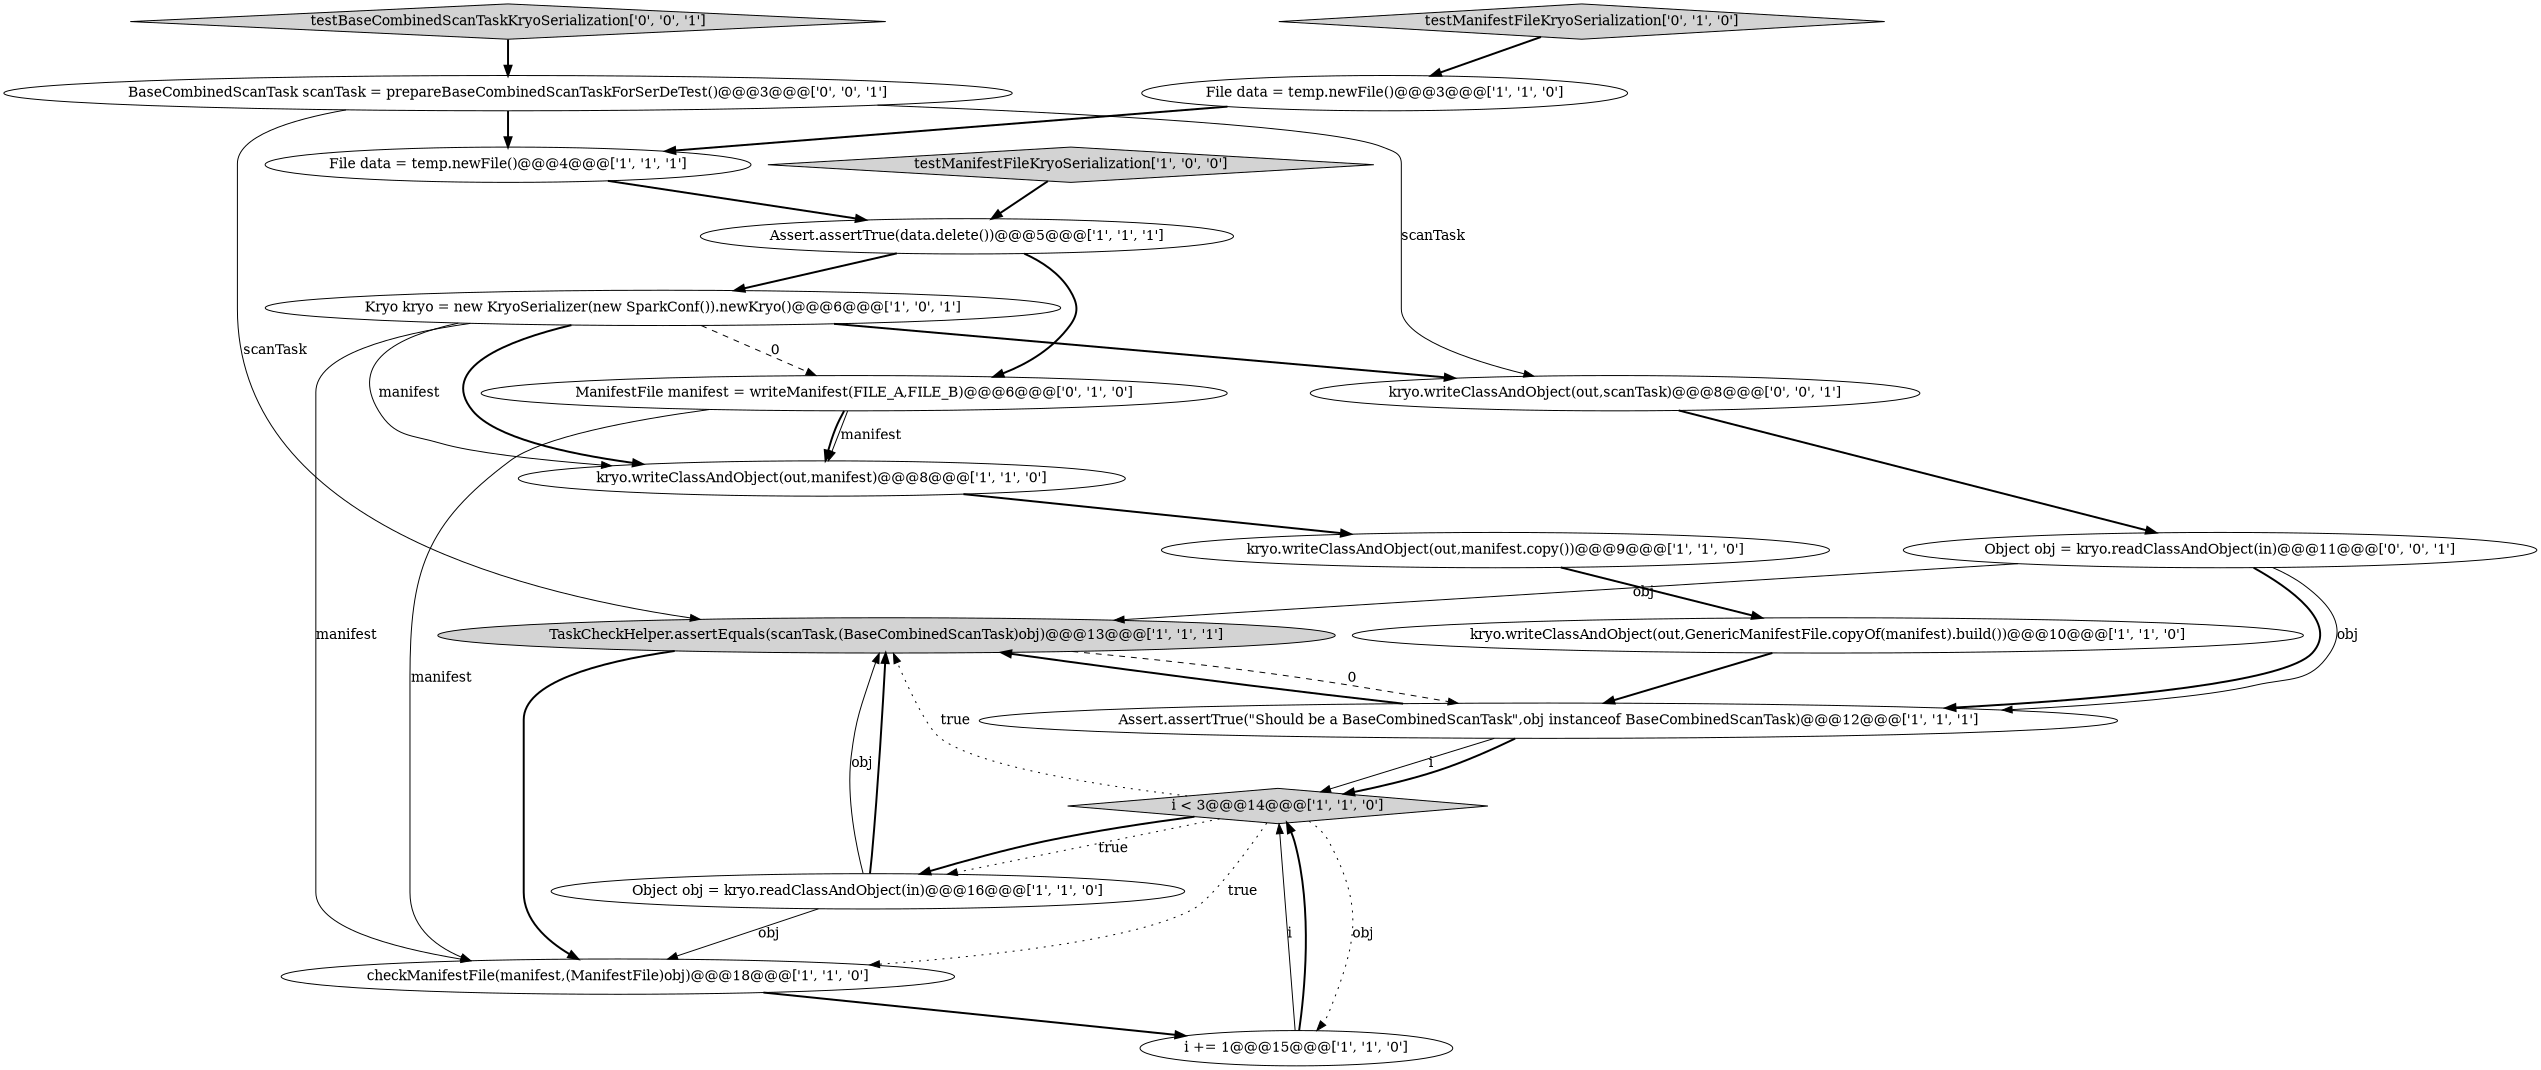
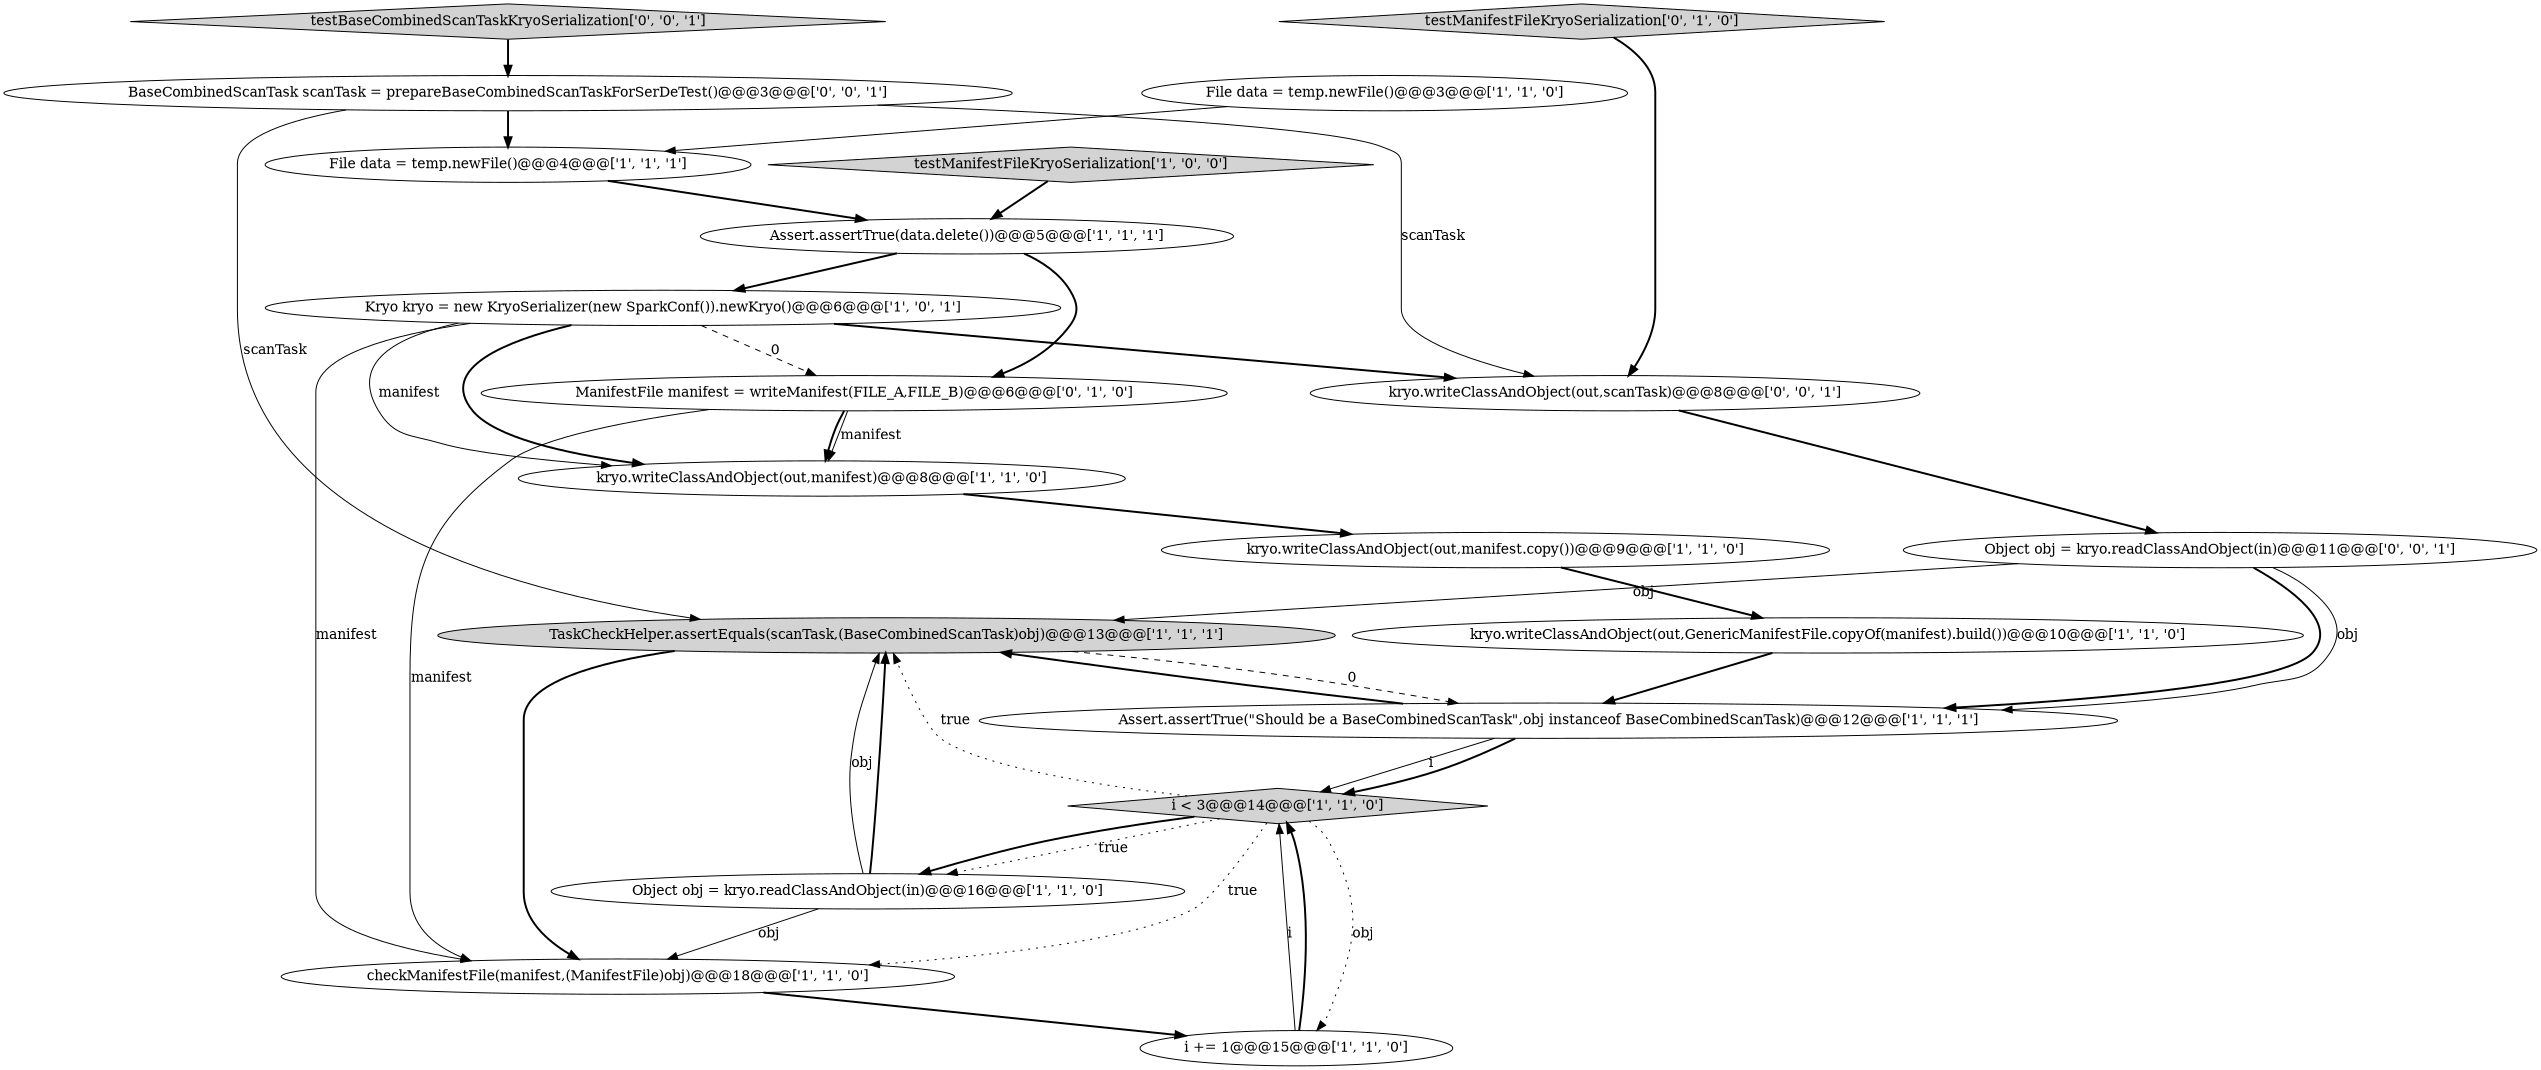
(1491, 55) -> (1655, 196)
(951, 129) -> (951, 129)
